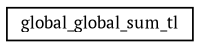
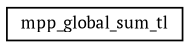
(100, 24) -> (95, 24)
